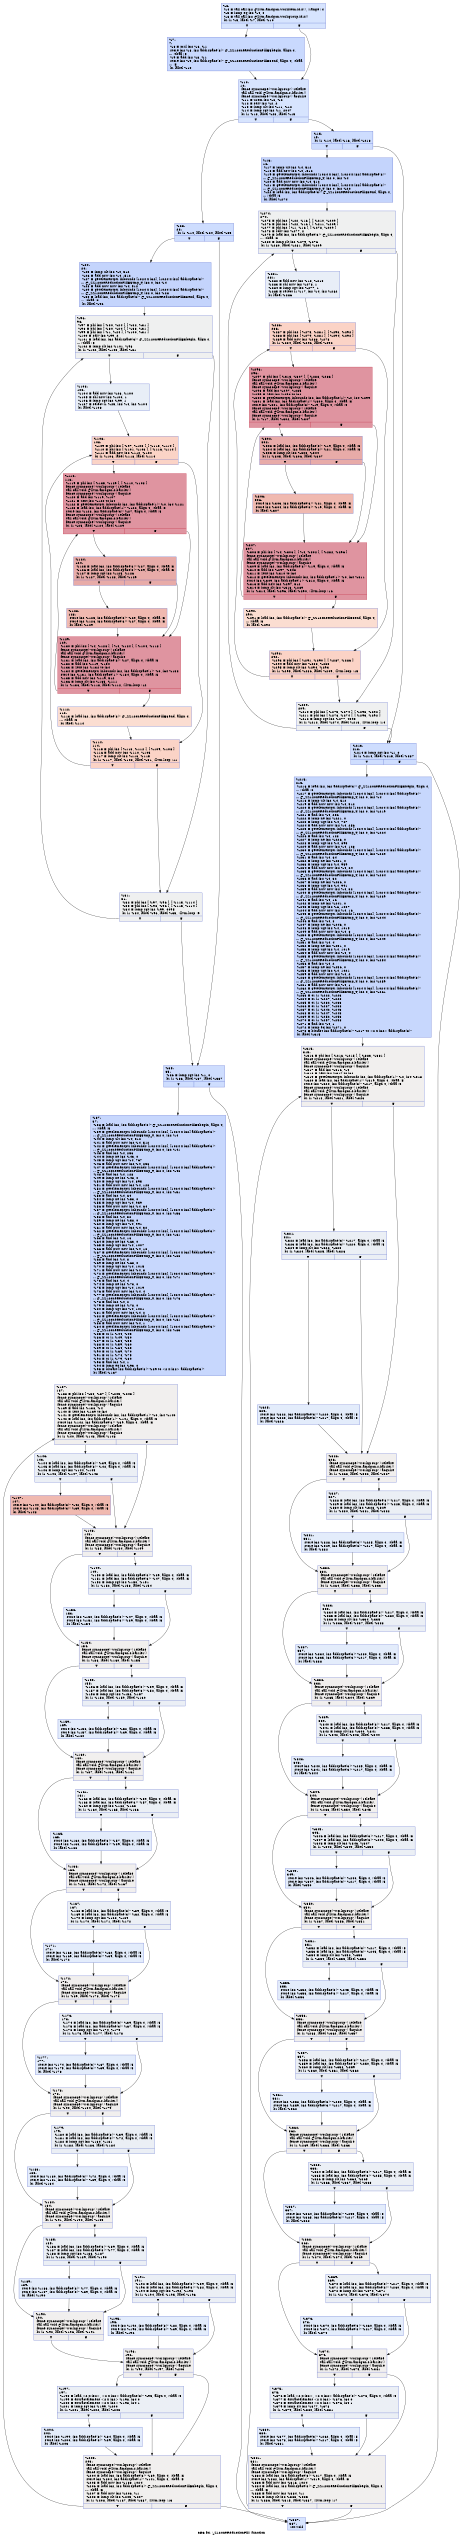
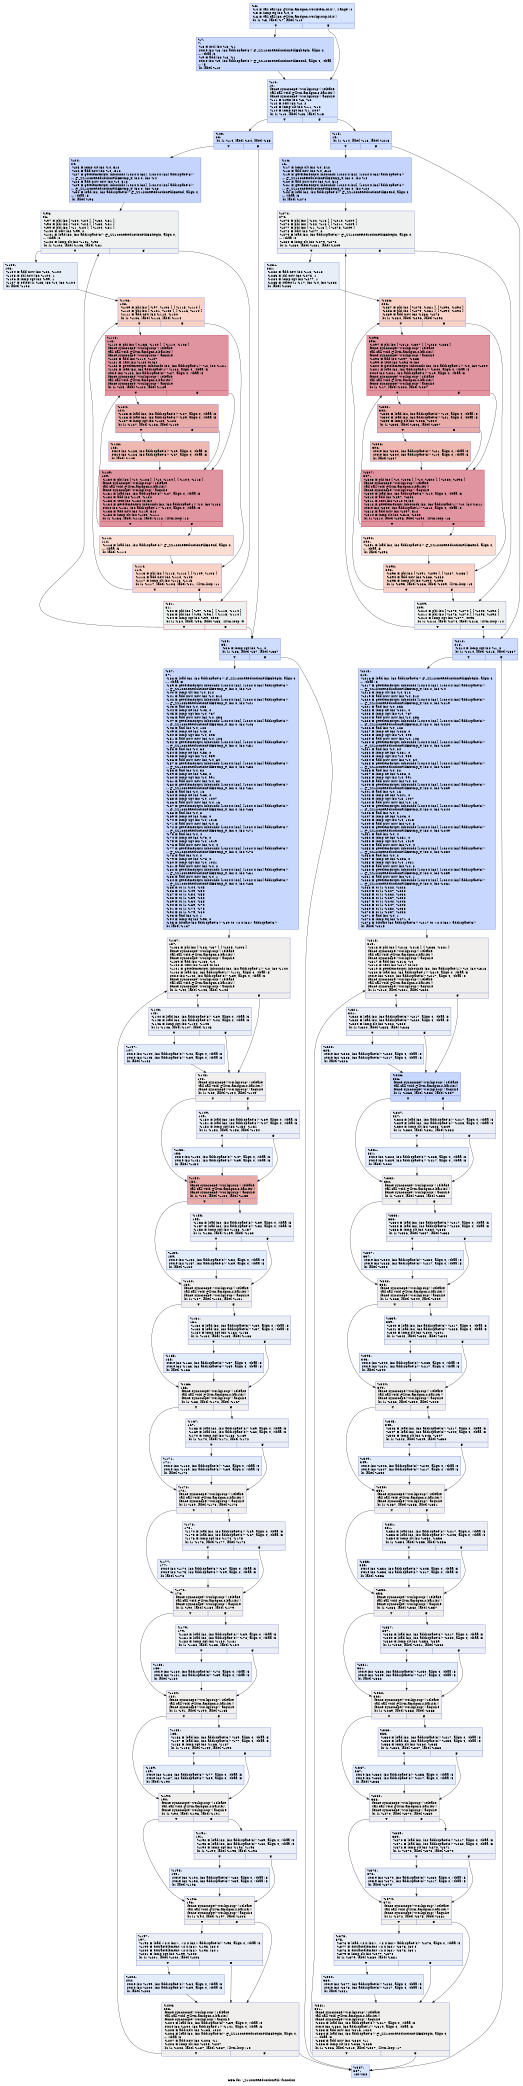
(161, 907) -> (205, 616)
(361, 1468) -> (426, 1087)
(60, 1505) -> (174, 1054)
(114, 1654) -> (222, 1190)
none -> (236, 1822)
